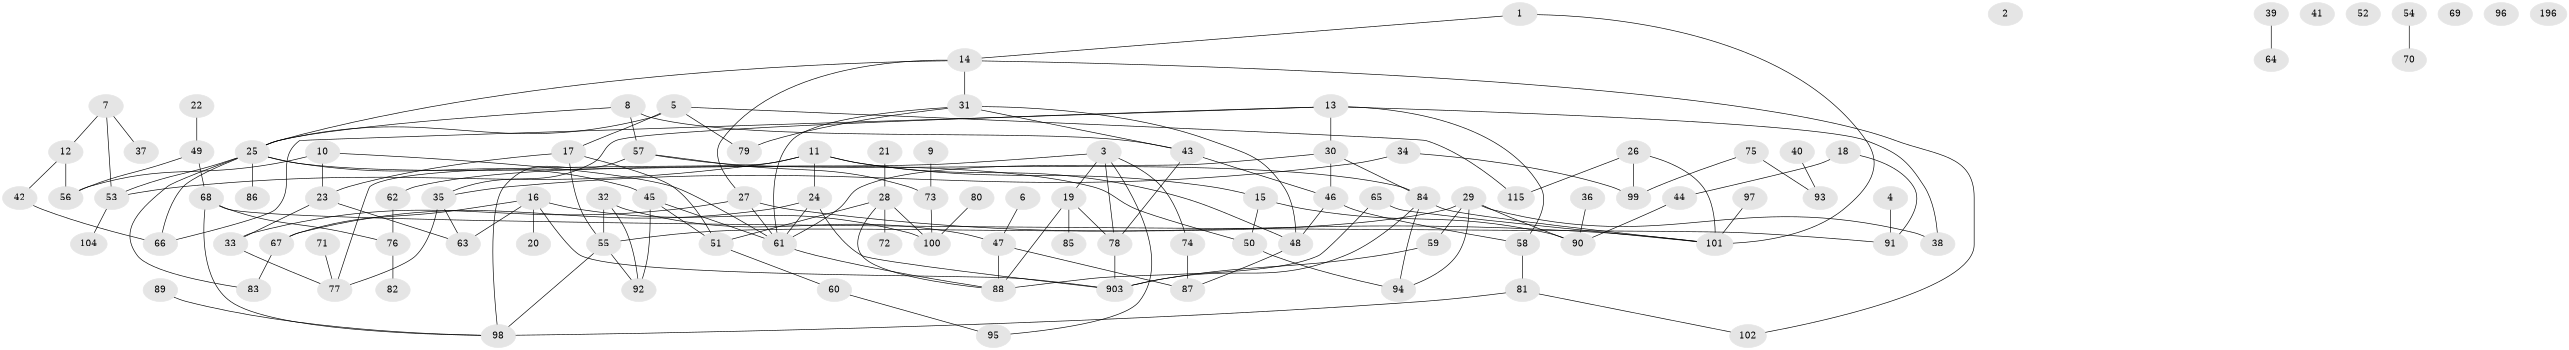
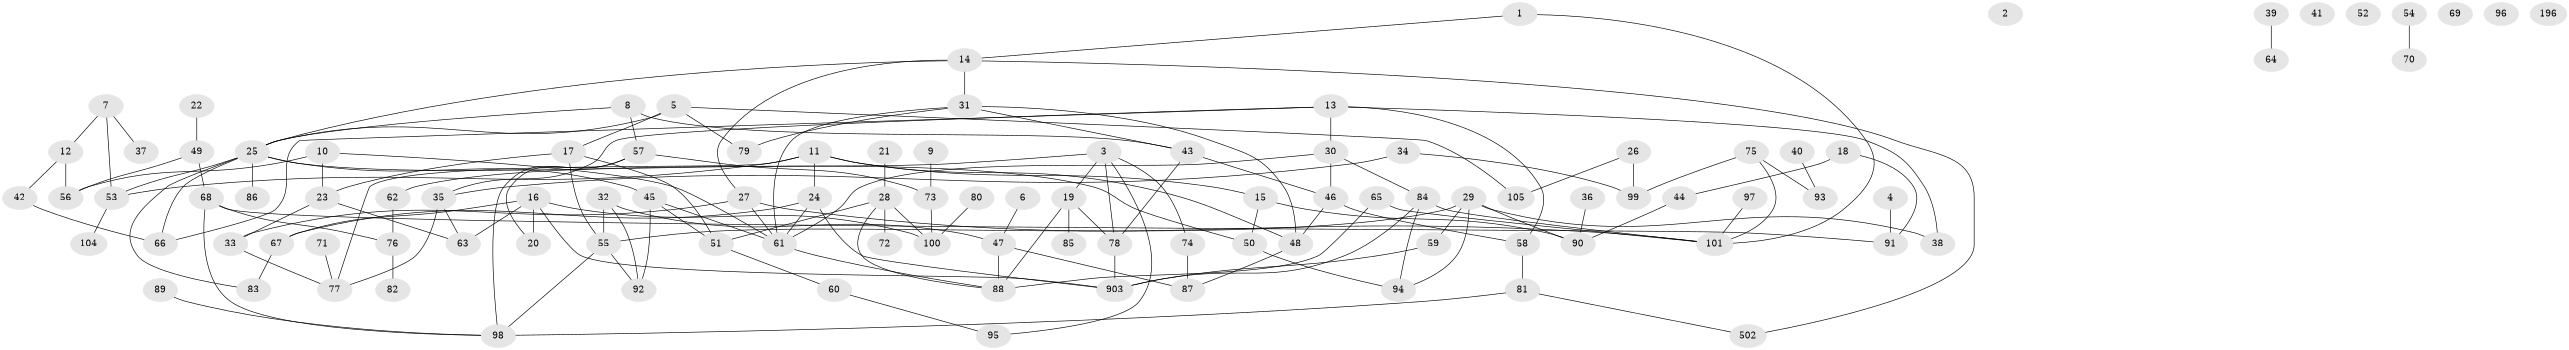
(1204, 168) -> (508, 191)
(1698, 182) -> (1773, 209)
(1516, 198) -> (1516, 198)
(1748, 336) -> (1748, 336)
